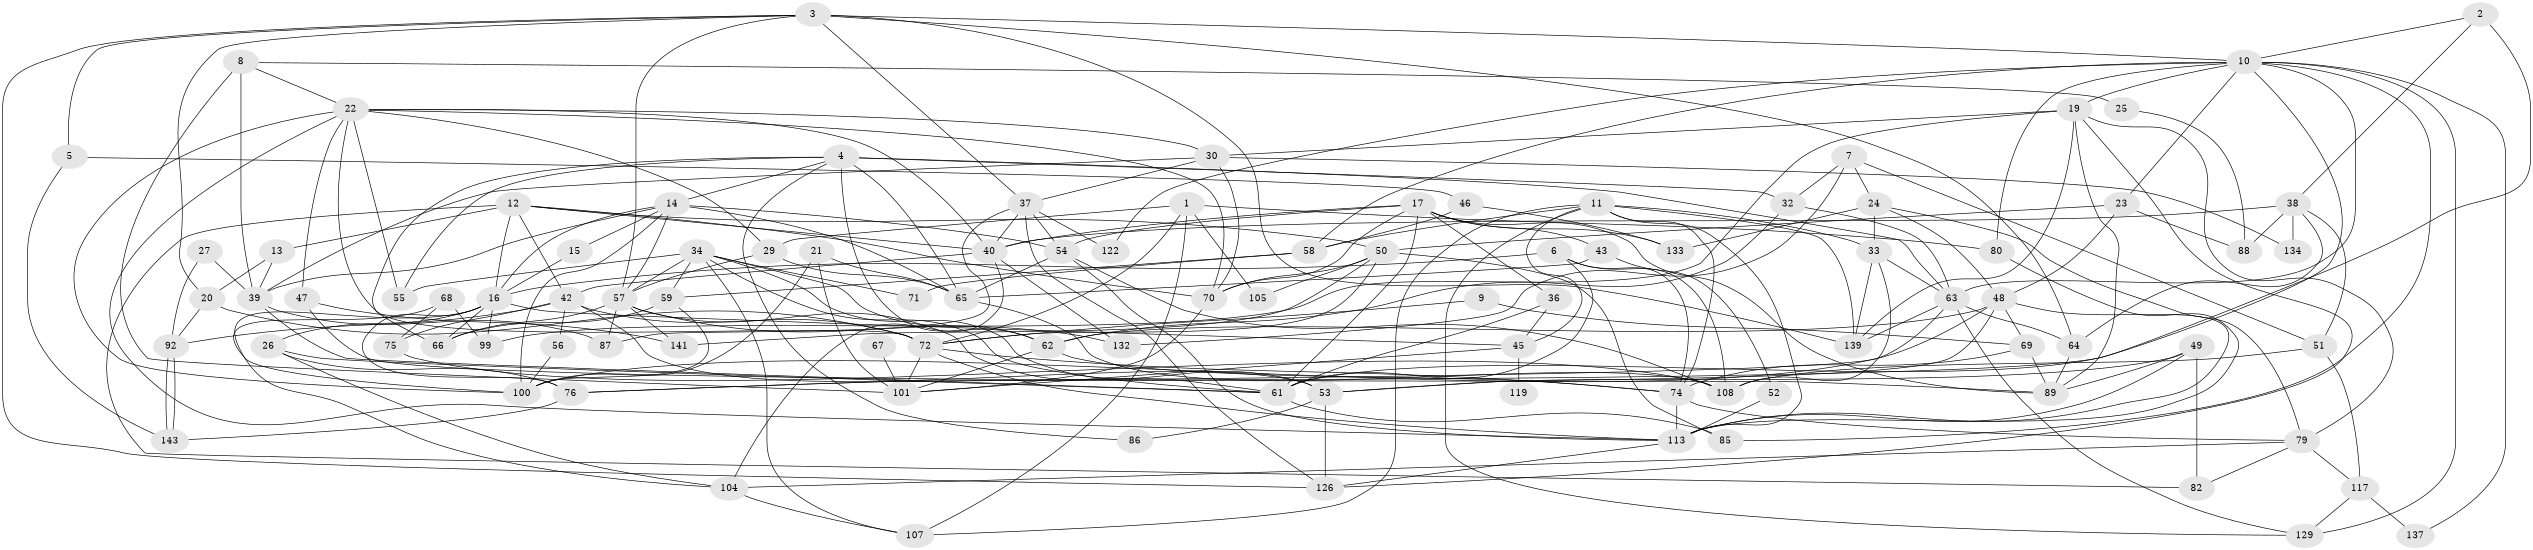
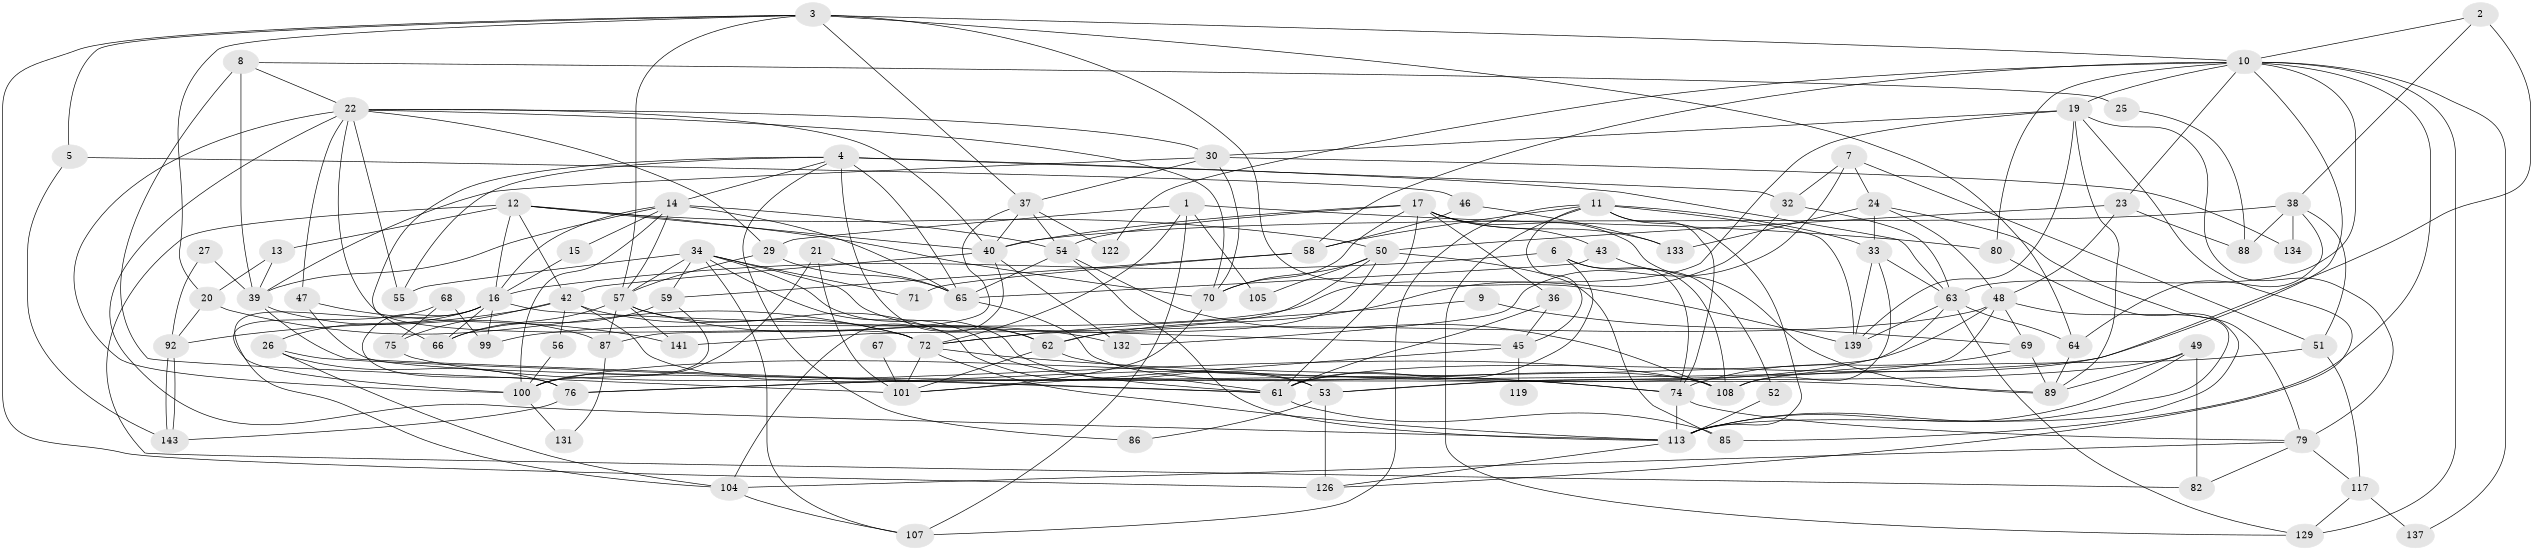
(1168, 357) -> none
none -> (564, 441)
